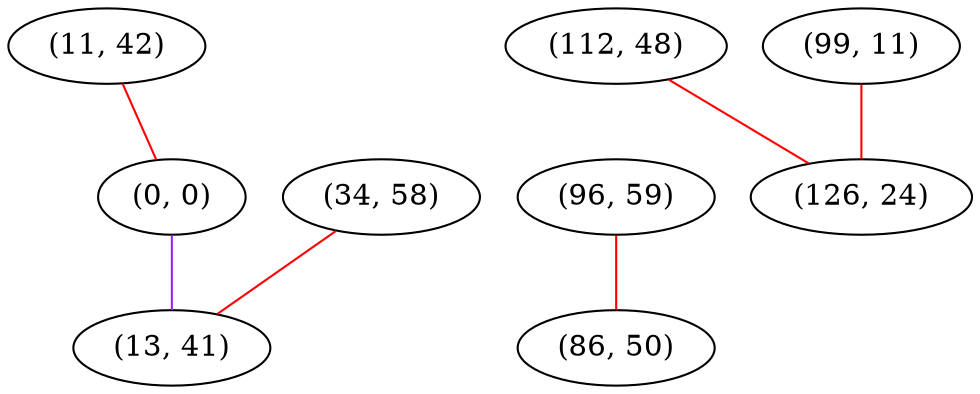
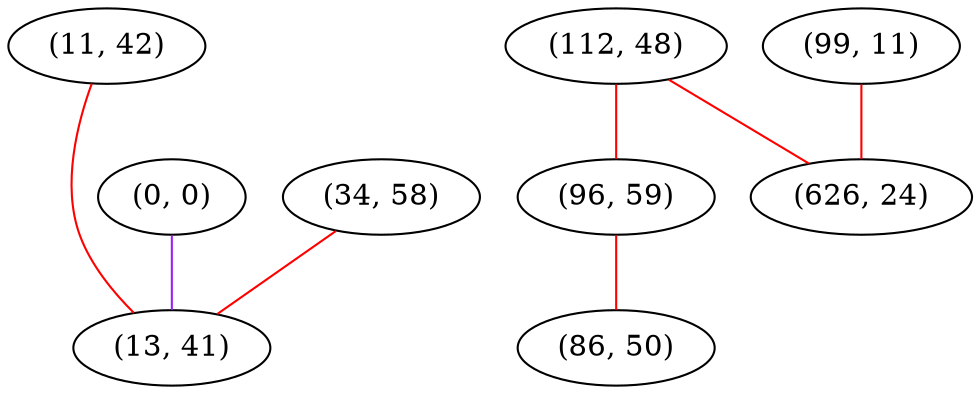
(139, 122) -> (73, 206)
none -> (616, 122)
(861, 197) -> (861, 197)
